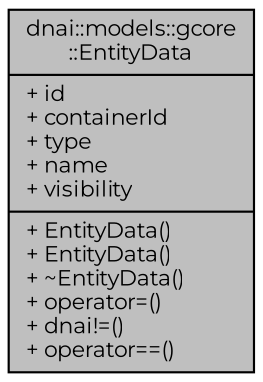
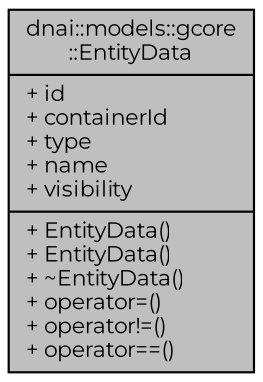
(76, 327) -> (97, 327)
